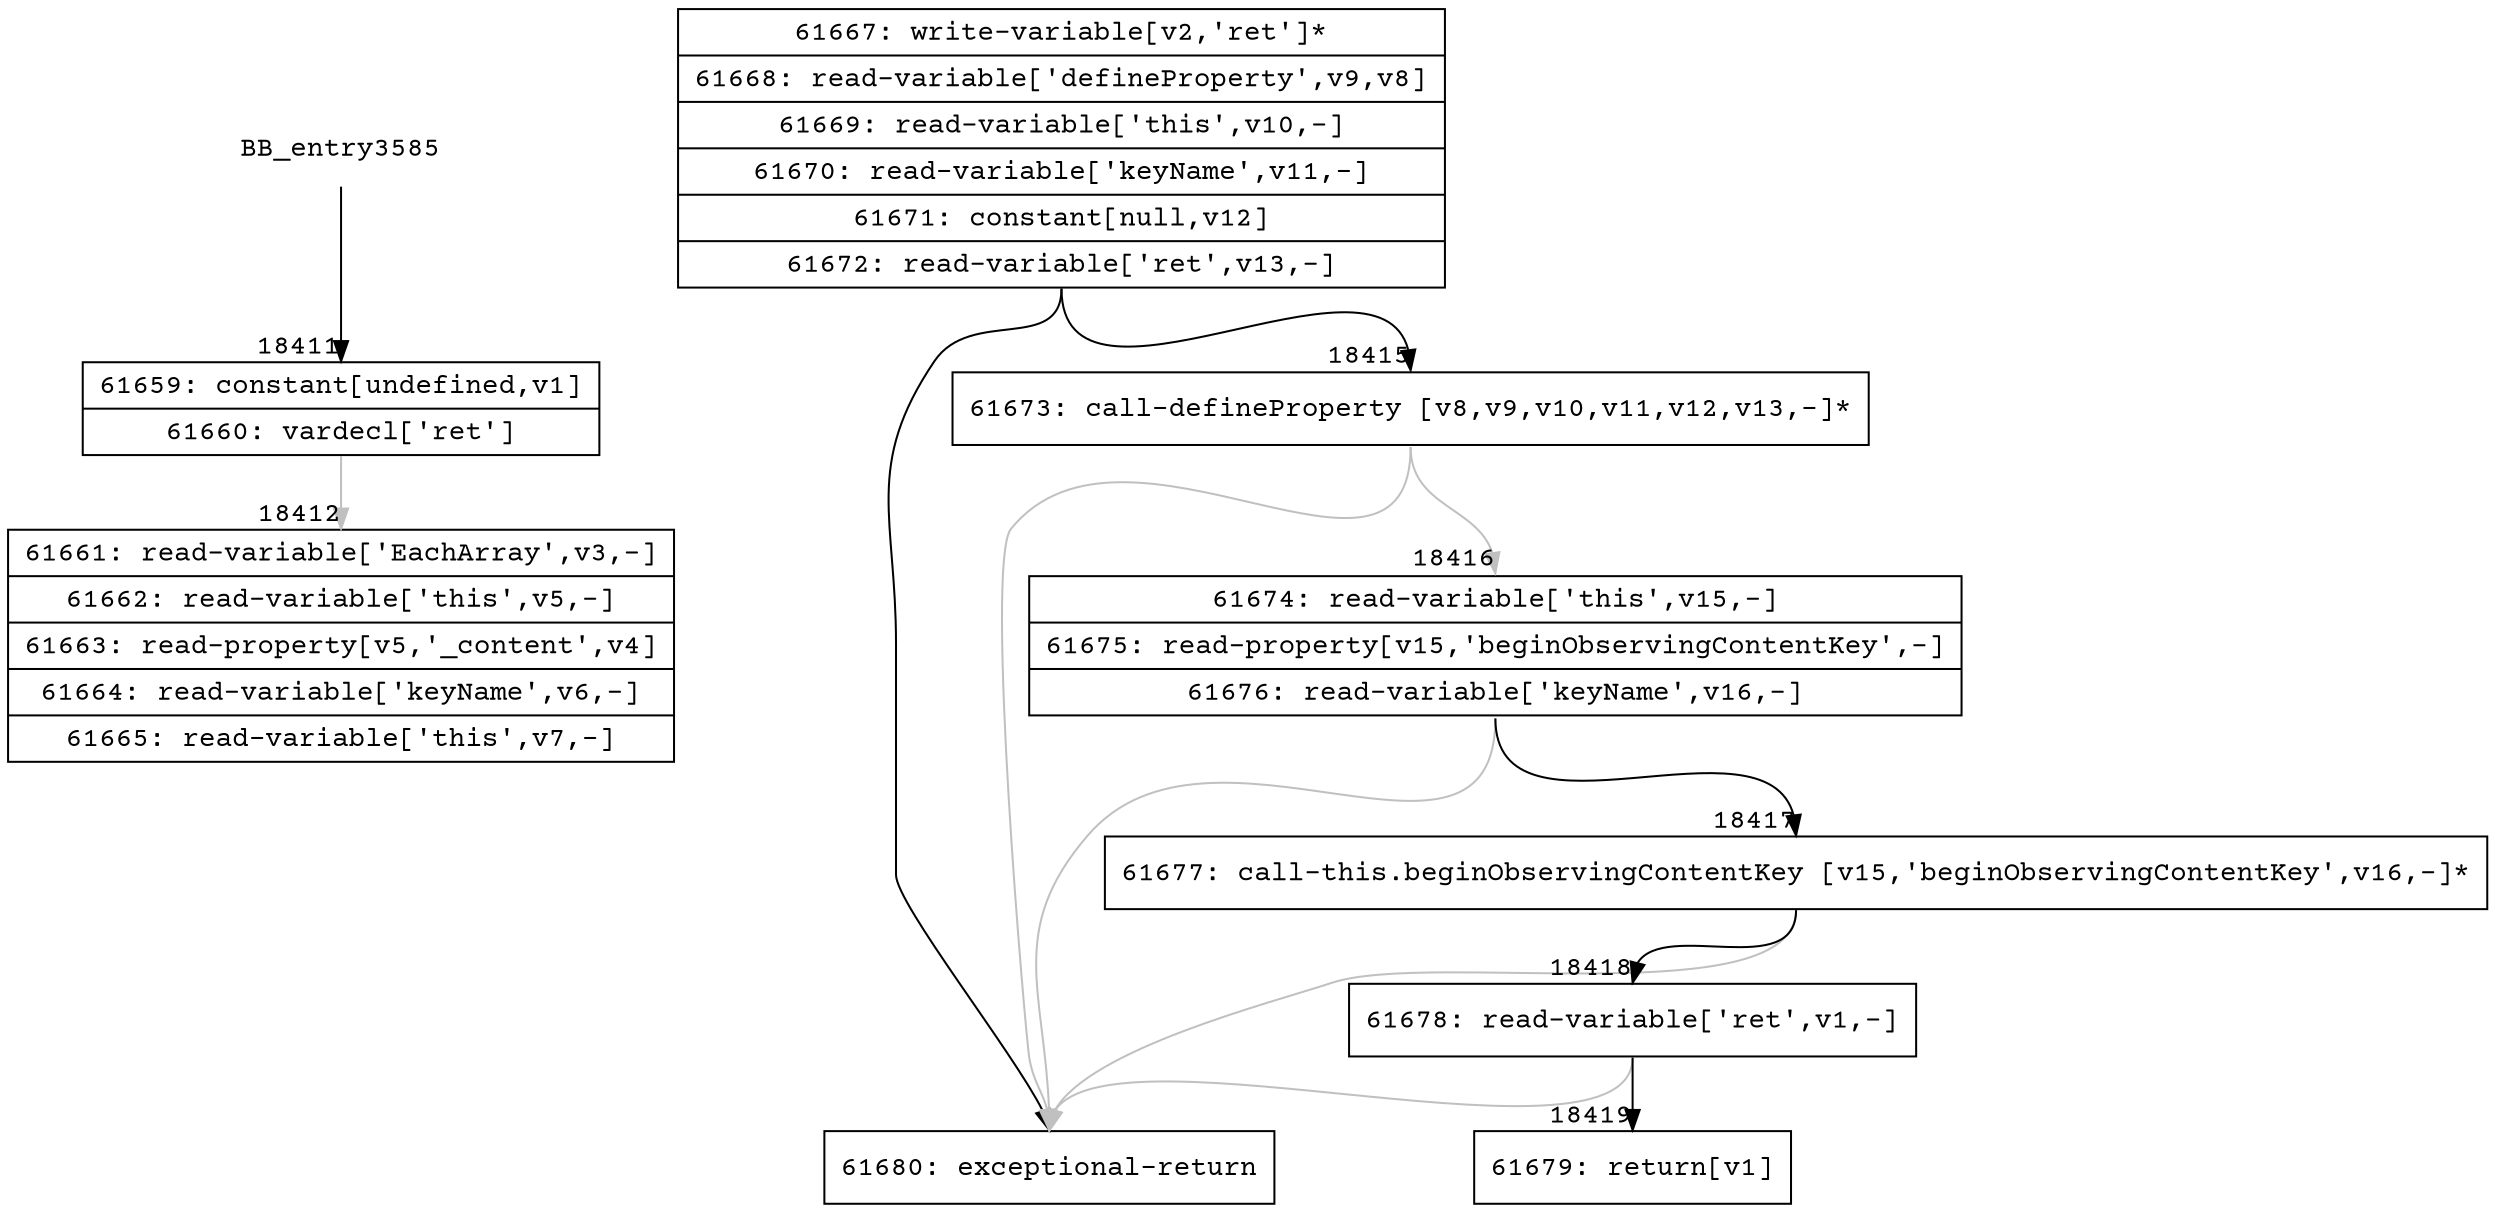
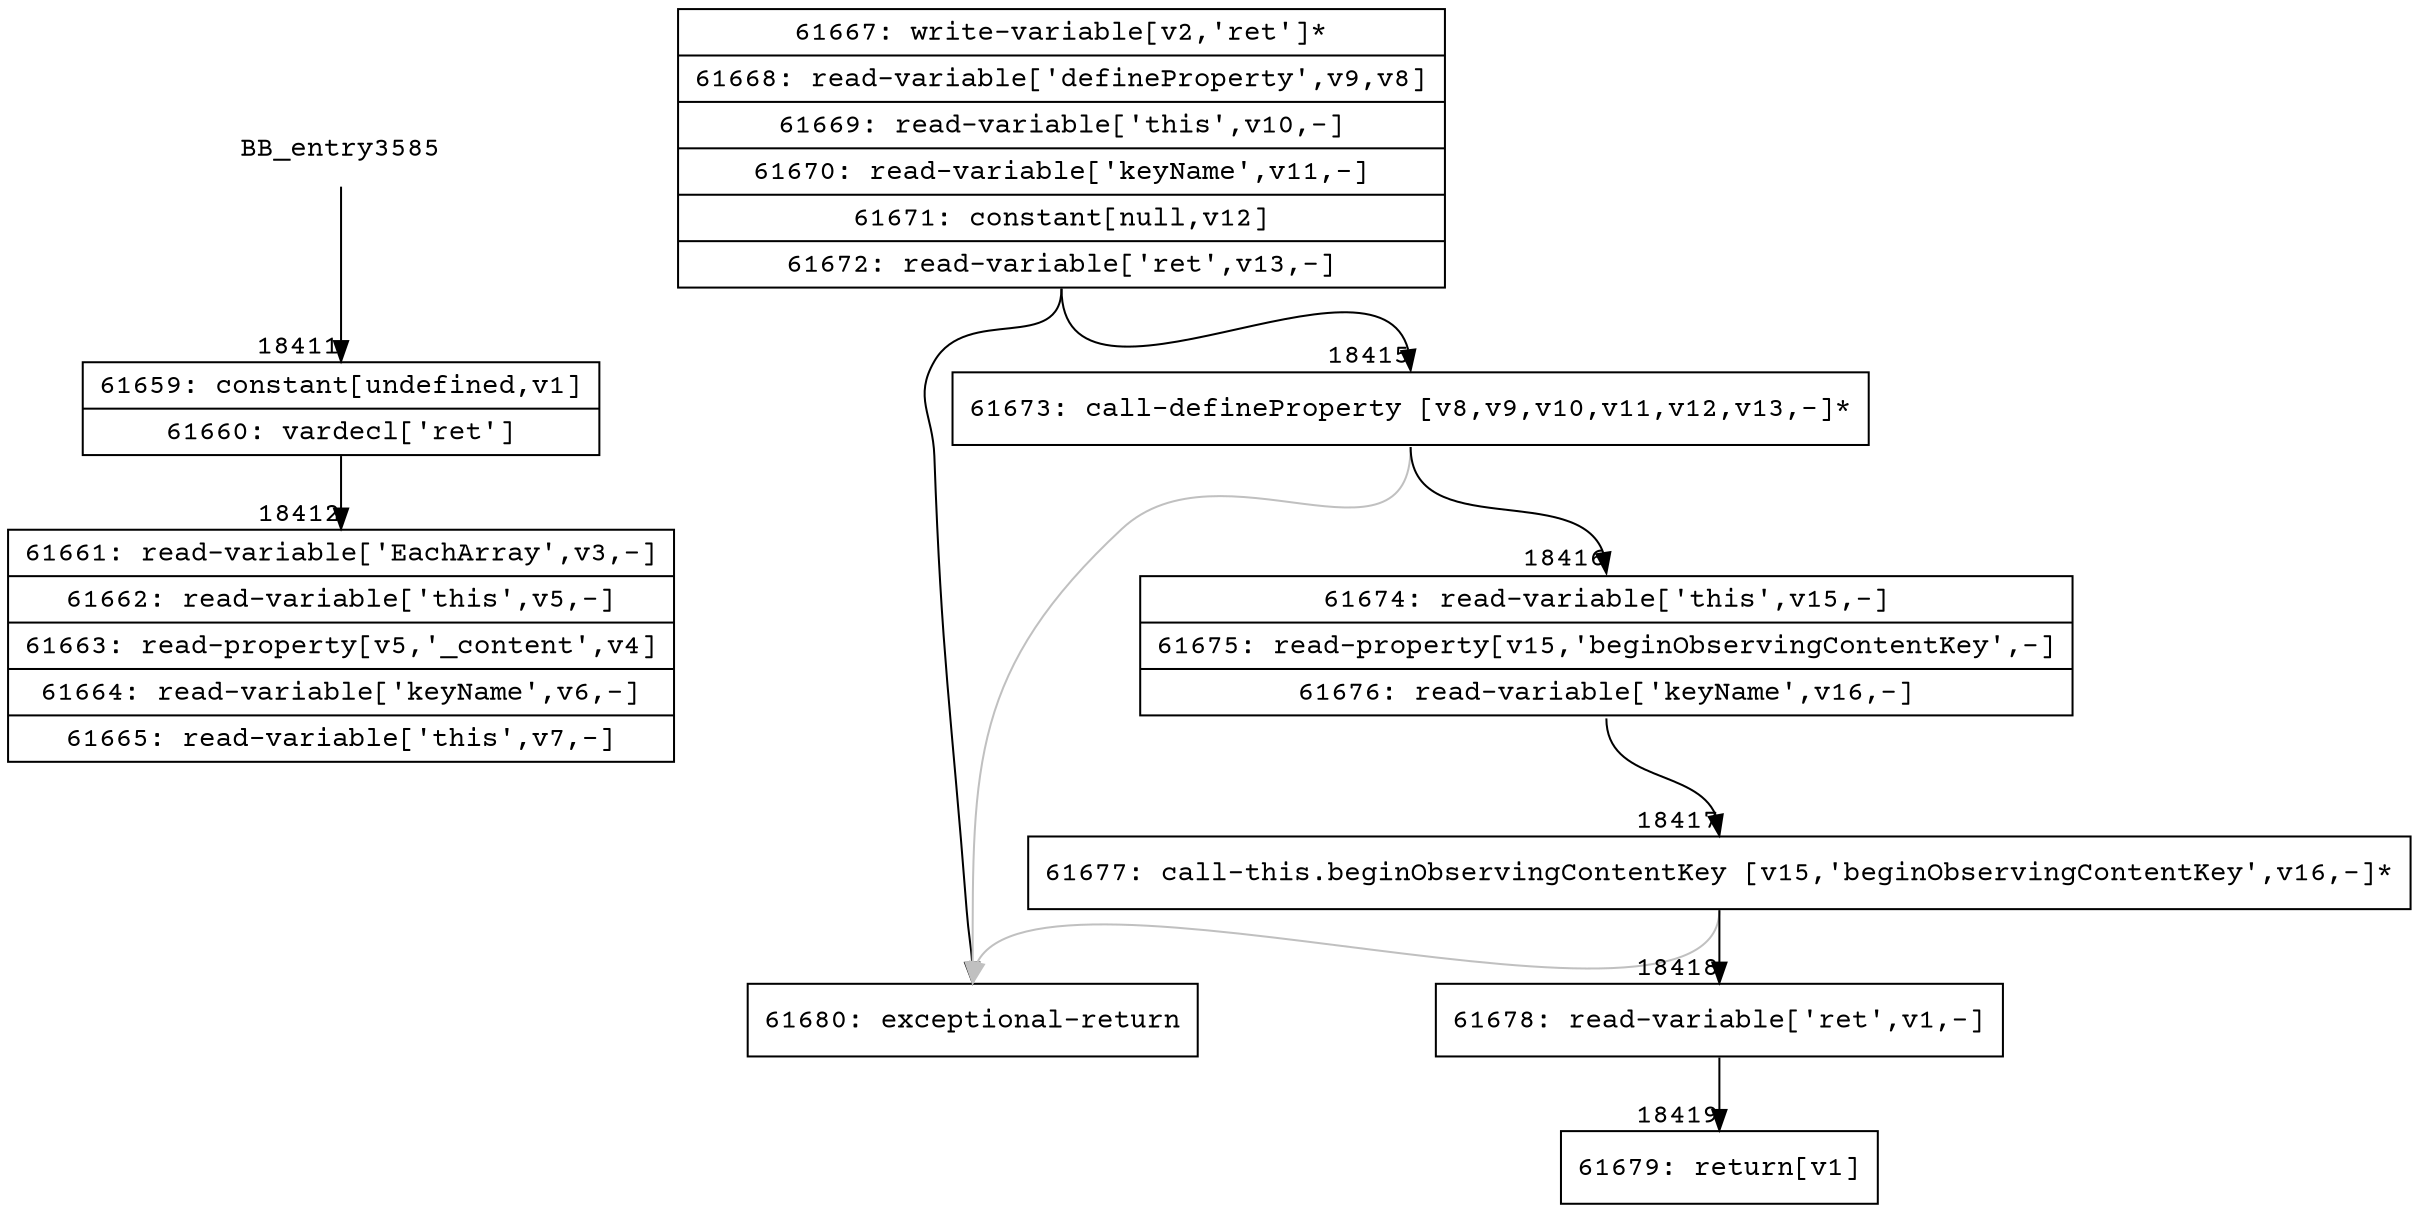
(341, 482) -> (341, 482)
(1445, 504) -> (1498, 509)
(1167, 791) -> none
(1351, 1095) -> none
